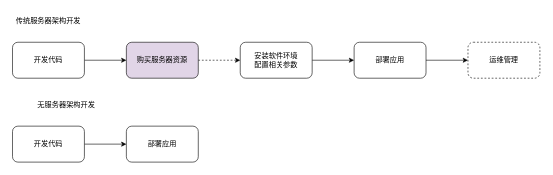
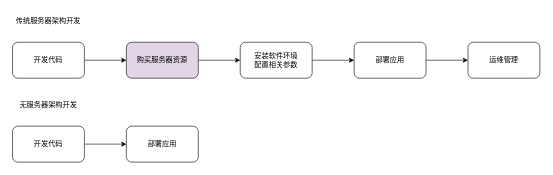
(216, 60) -> (216, 60)
(504, 60) -> (504, 60)
(66, 105) -> (48, 105)
